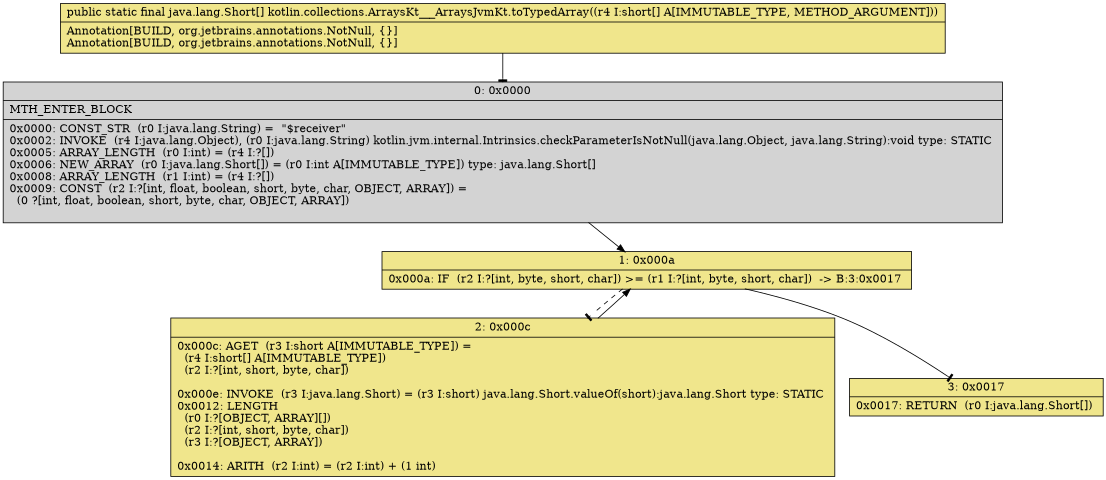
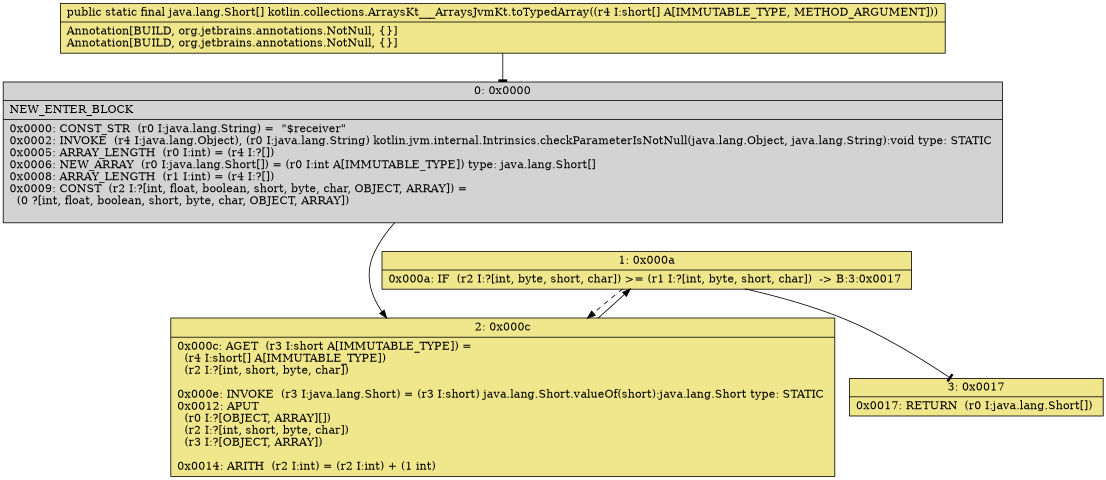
(71, 110) -> (72, 110)
(604, 235) -> (370, 265)
(608, 301) -> (608, 301)
(232, 406) -> (222, 406)
